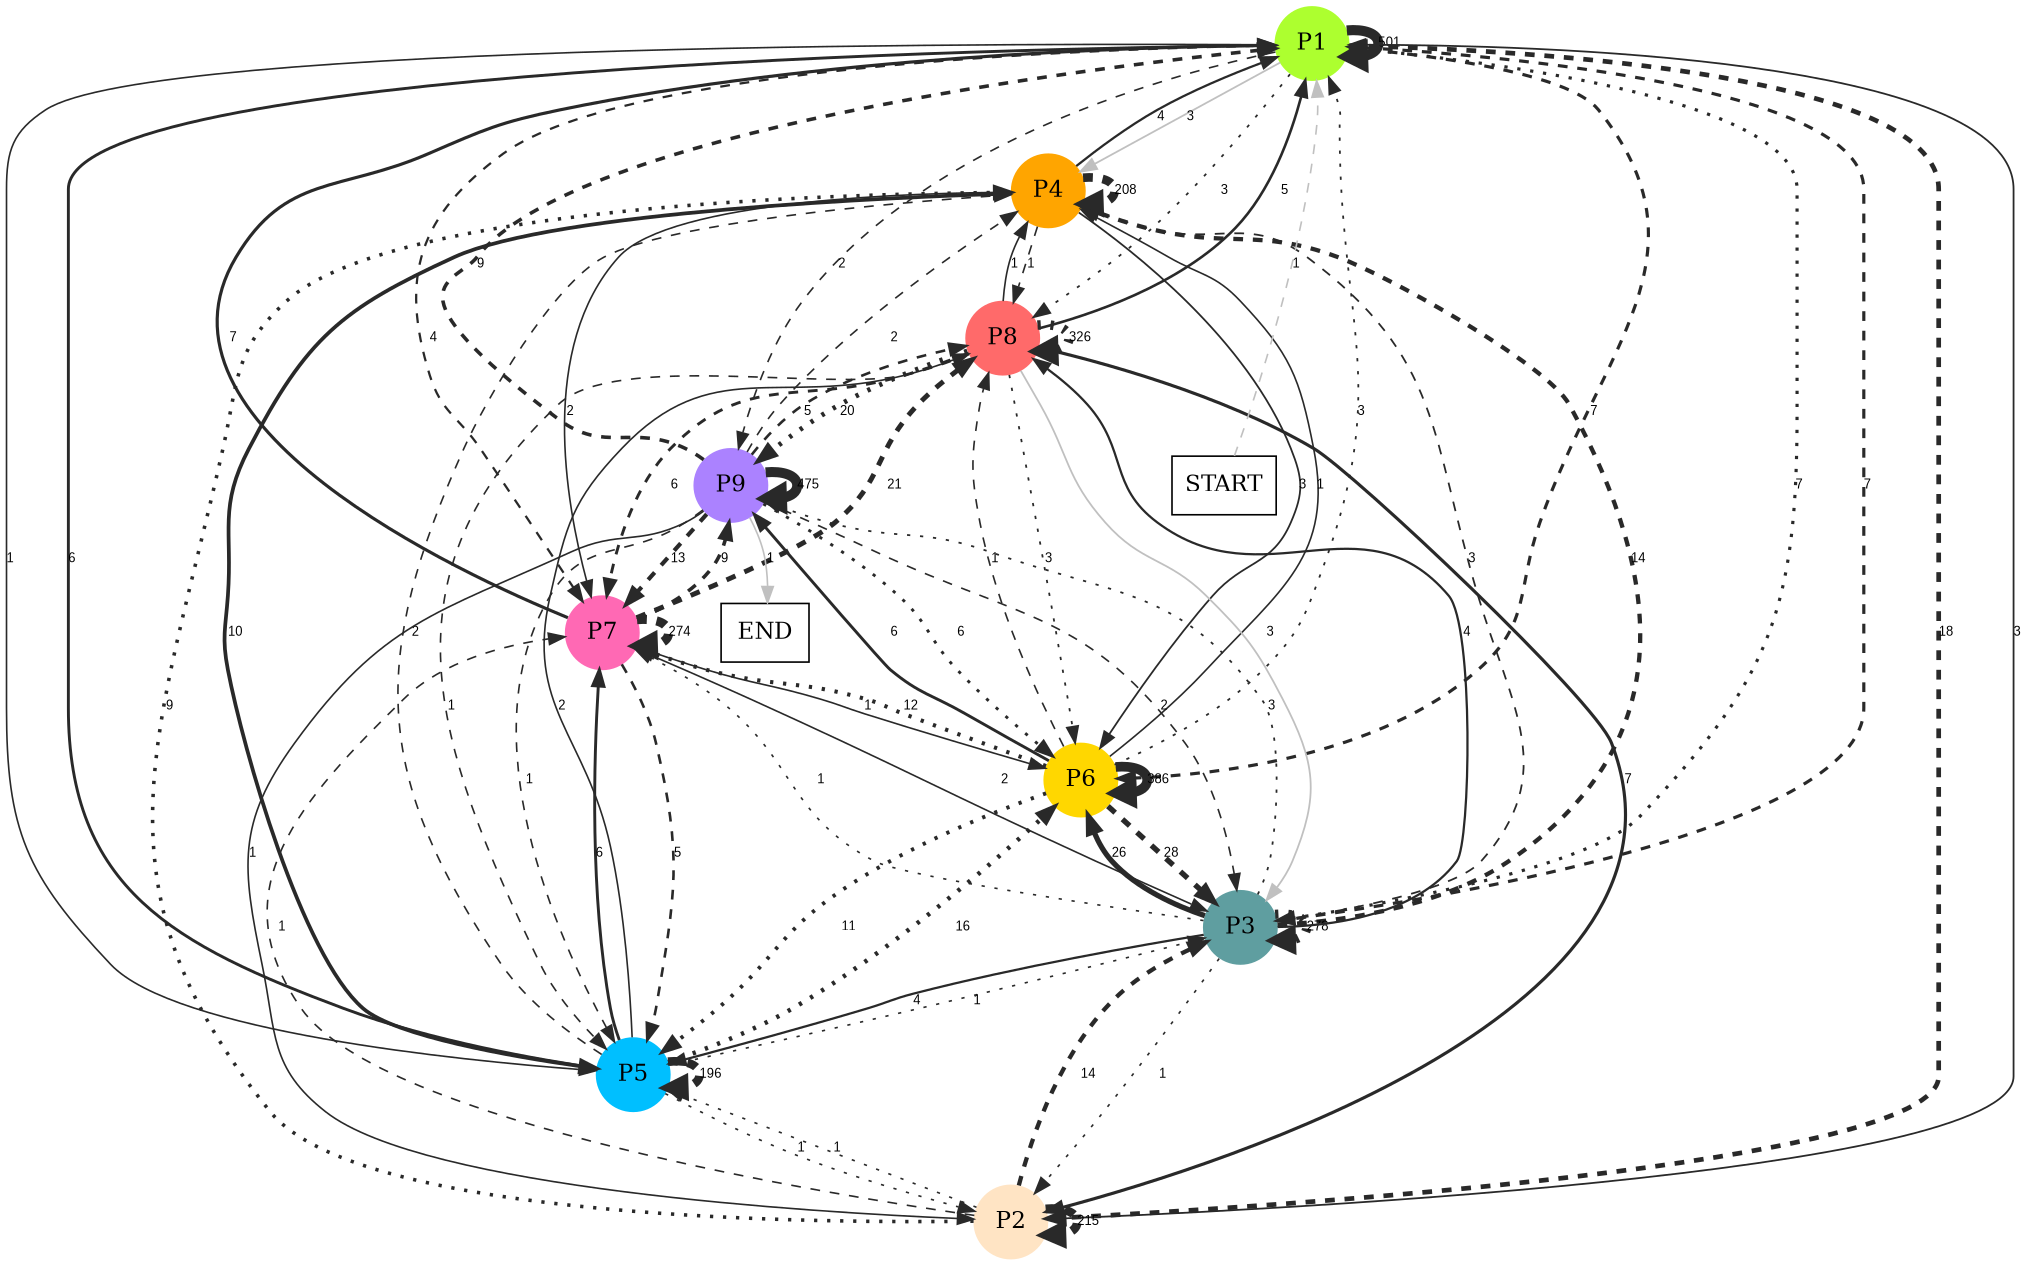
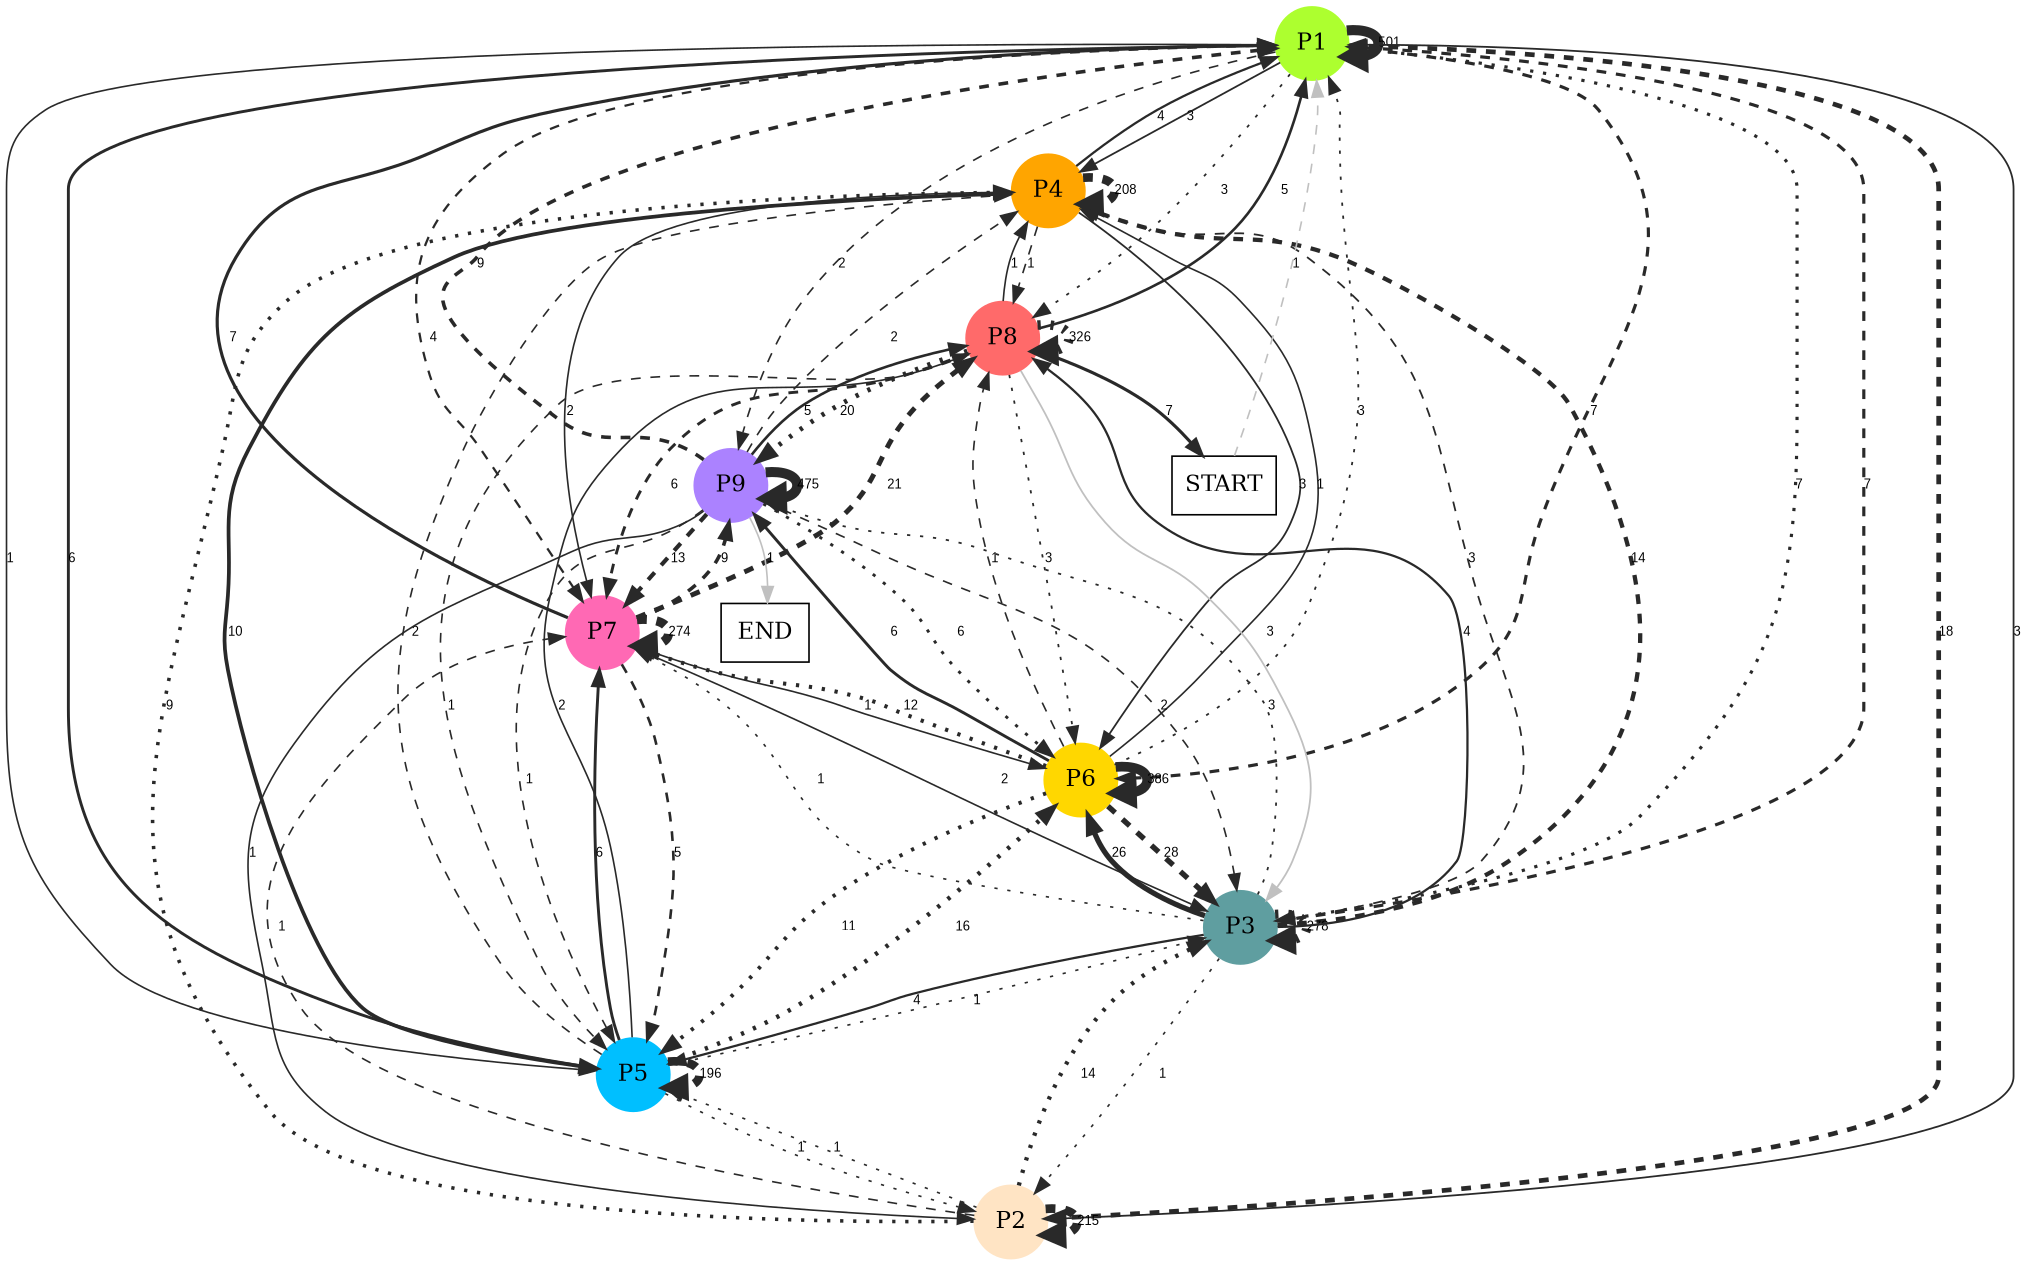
(1188, 113) -> (1188, 113)
(810, 401) -> (810, 401)
(1617, 784) -> (1121, 387)
(1077, 1046) -> (1077, 1046)
